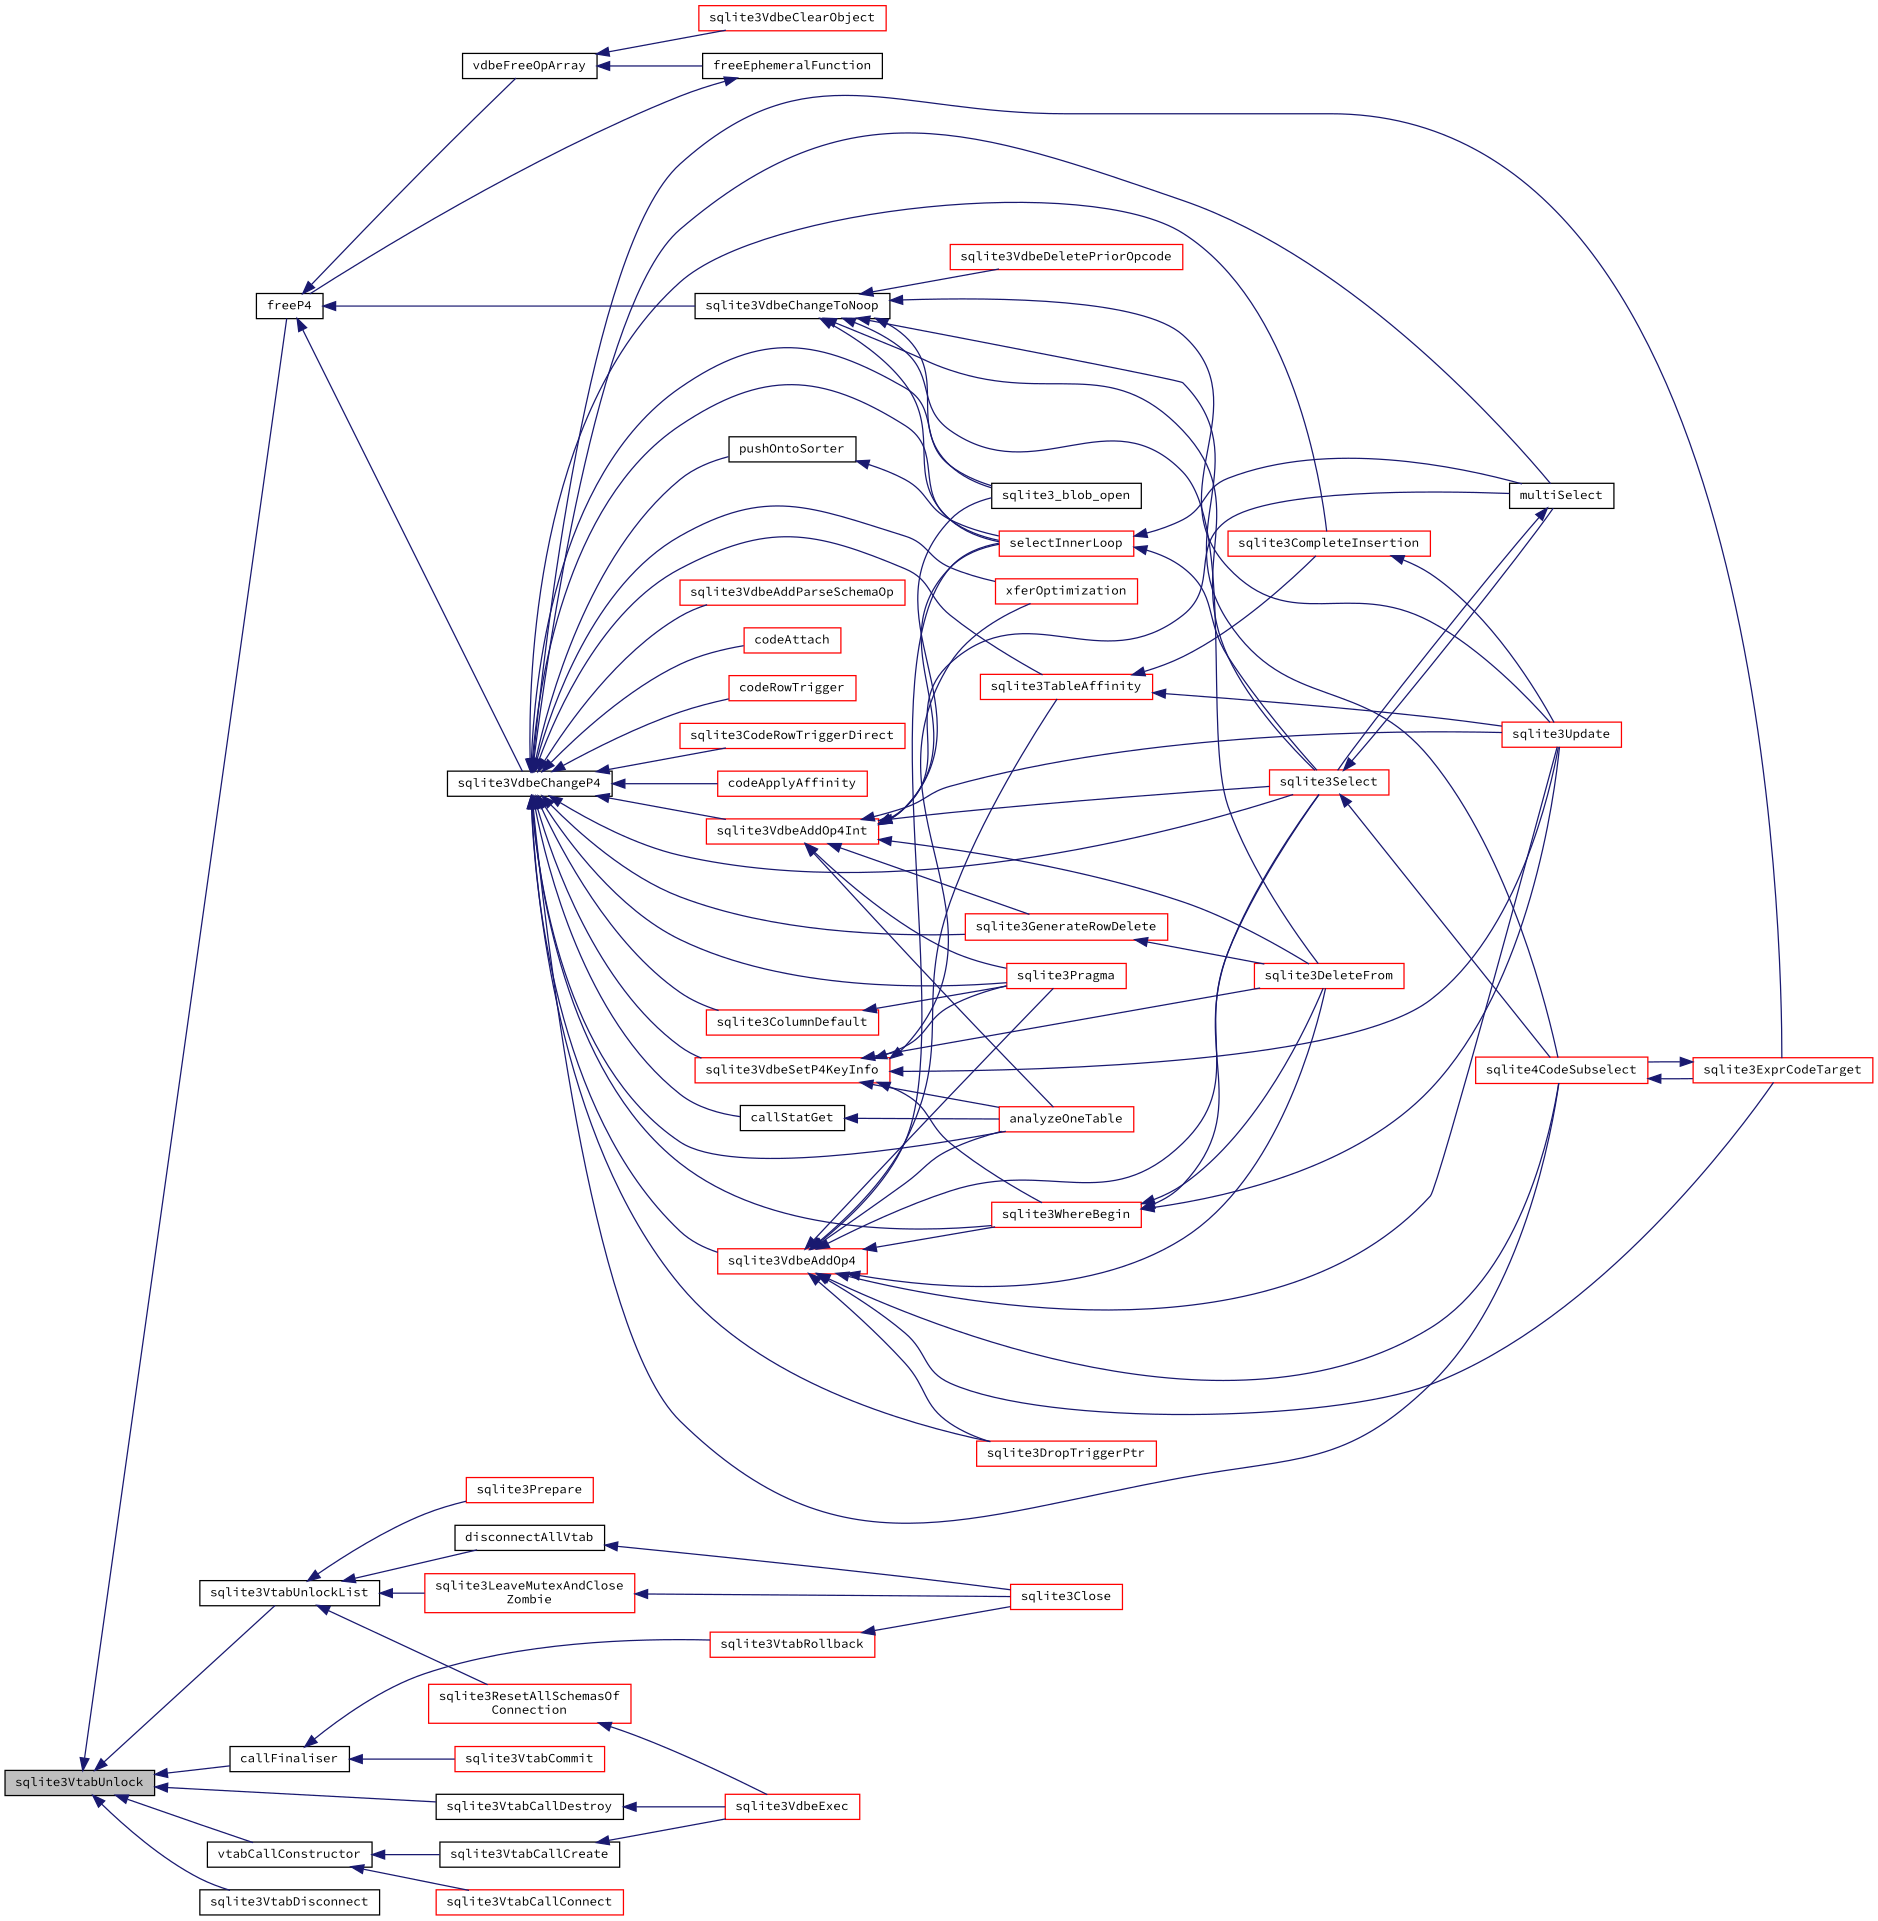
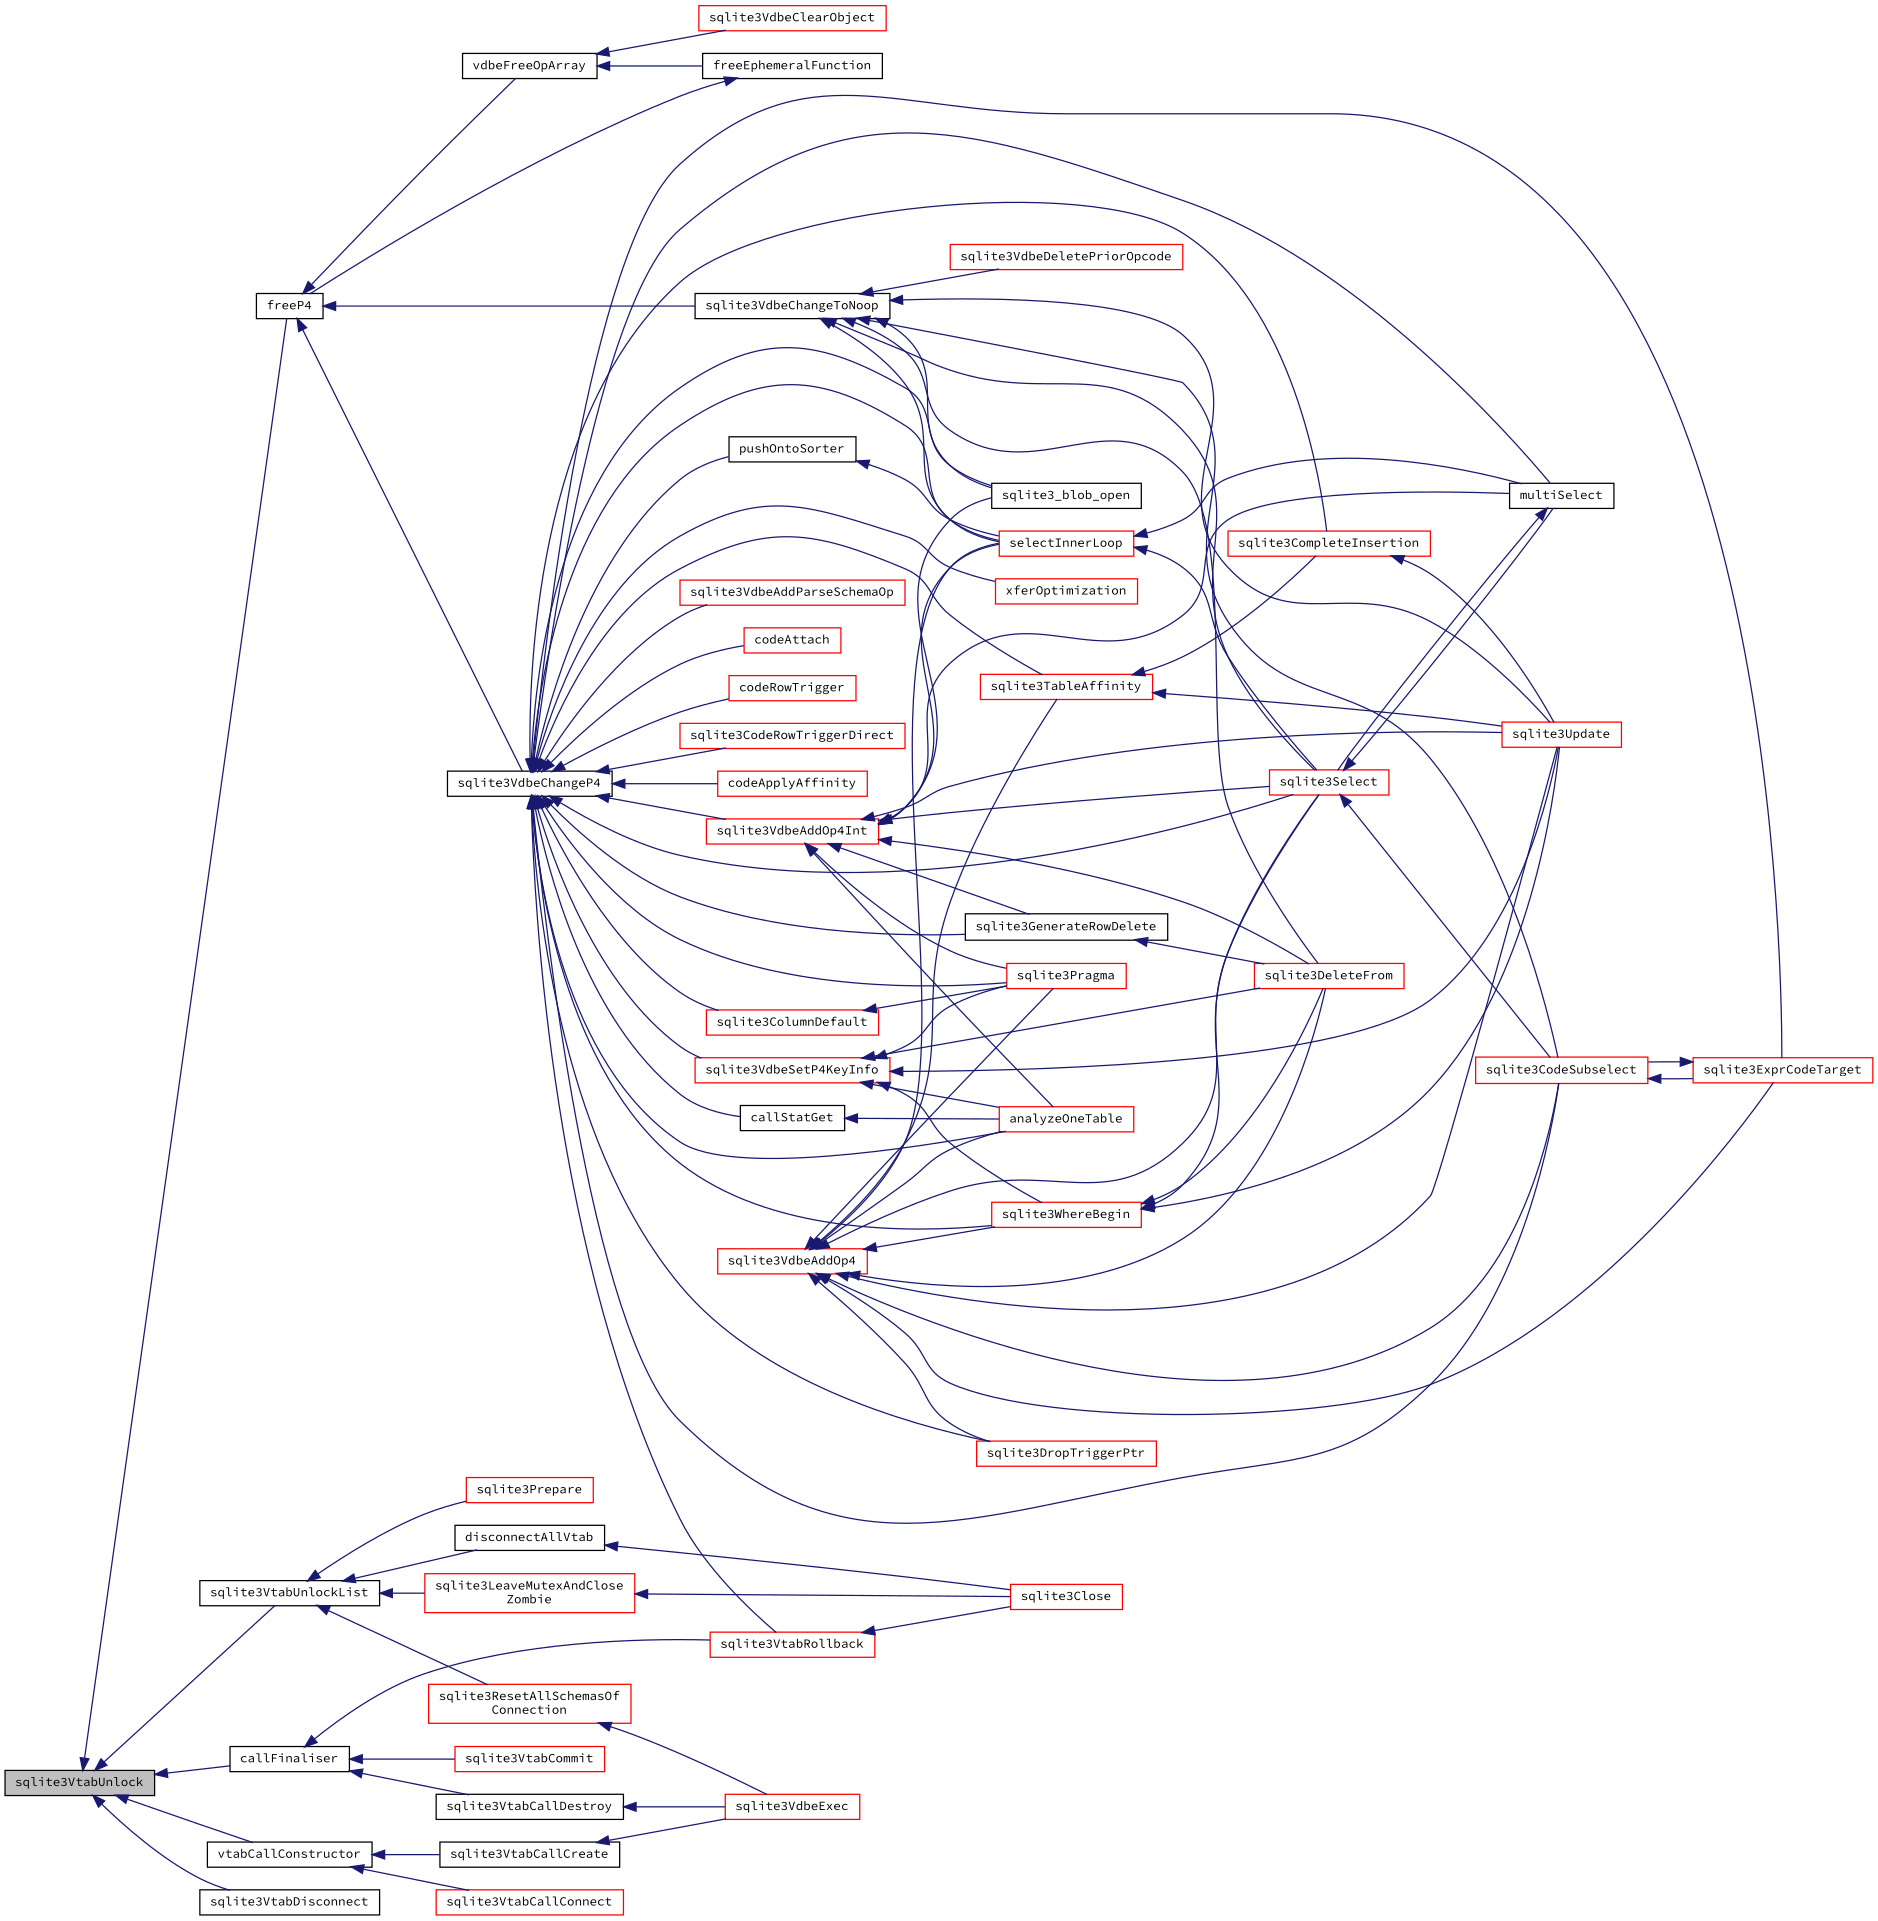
(928, 824) -> none
(1067, 927) -> (1067, 927)
(1562, 1070) -> (1562, 1070)
(589, 1090) -> (587, 1245)
(302, 1795) -> (416, 1784)
